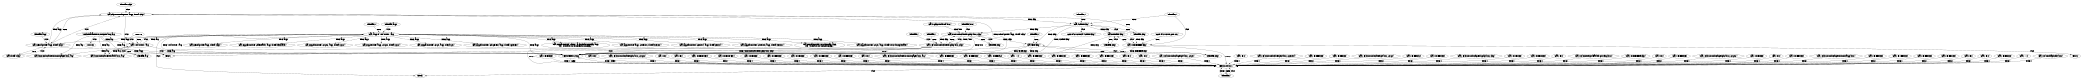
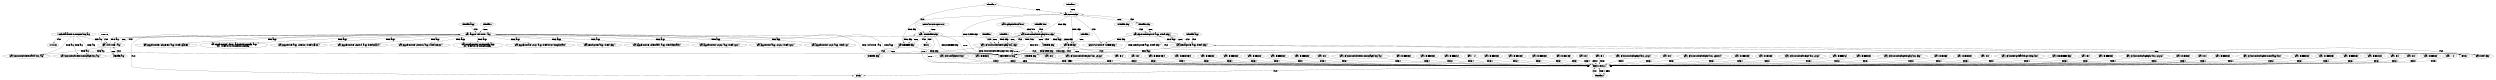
(611, 16) -> (1119, 38)
(109, 39) -> (98, 39)
(355, 54) -> none
